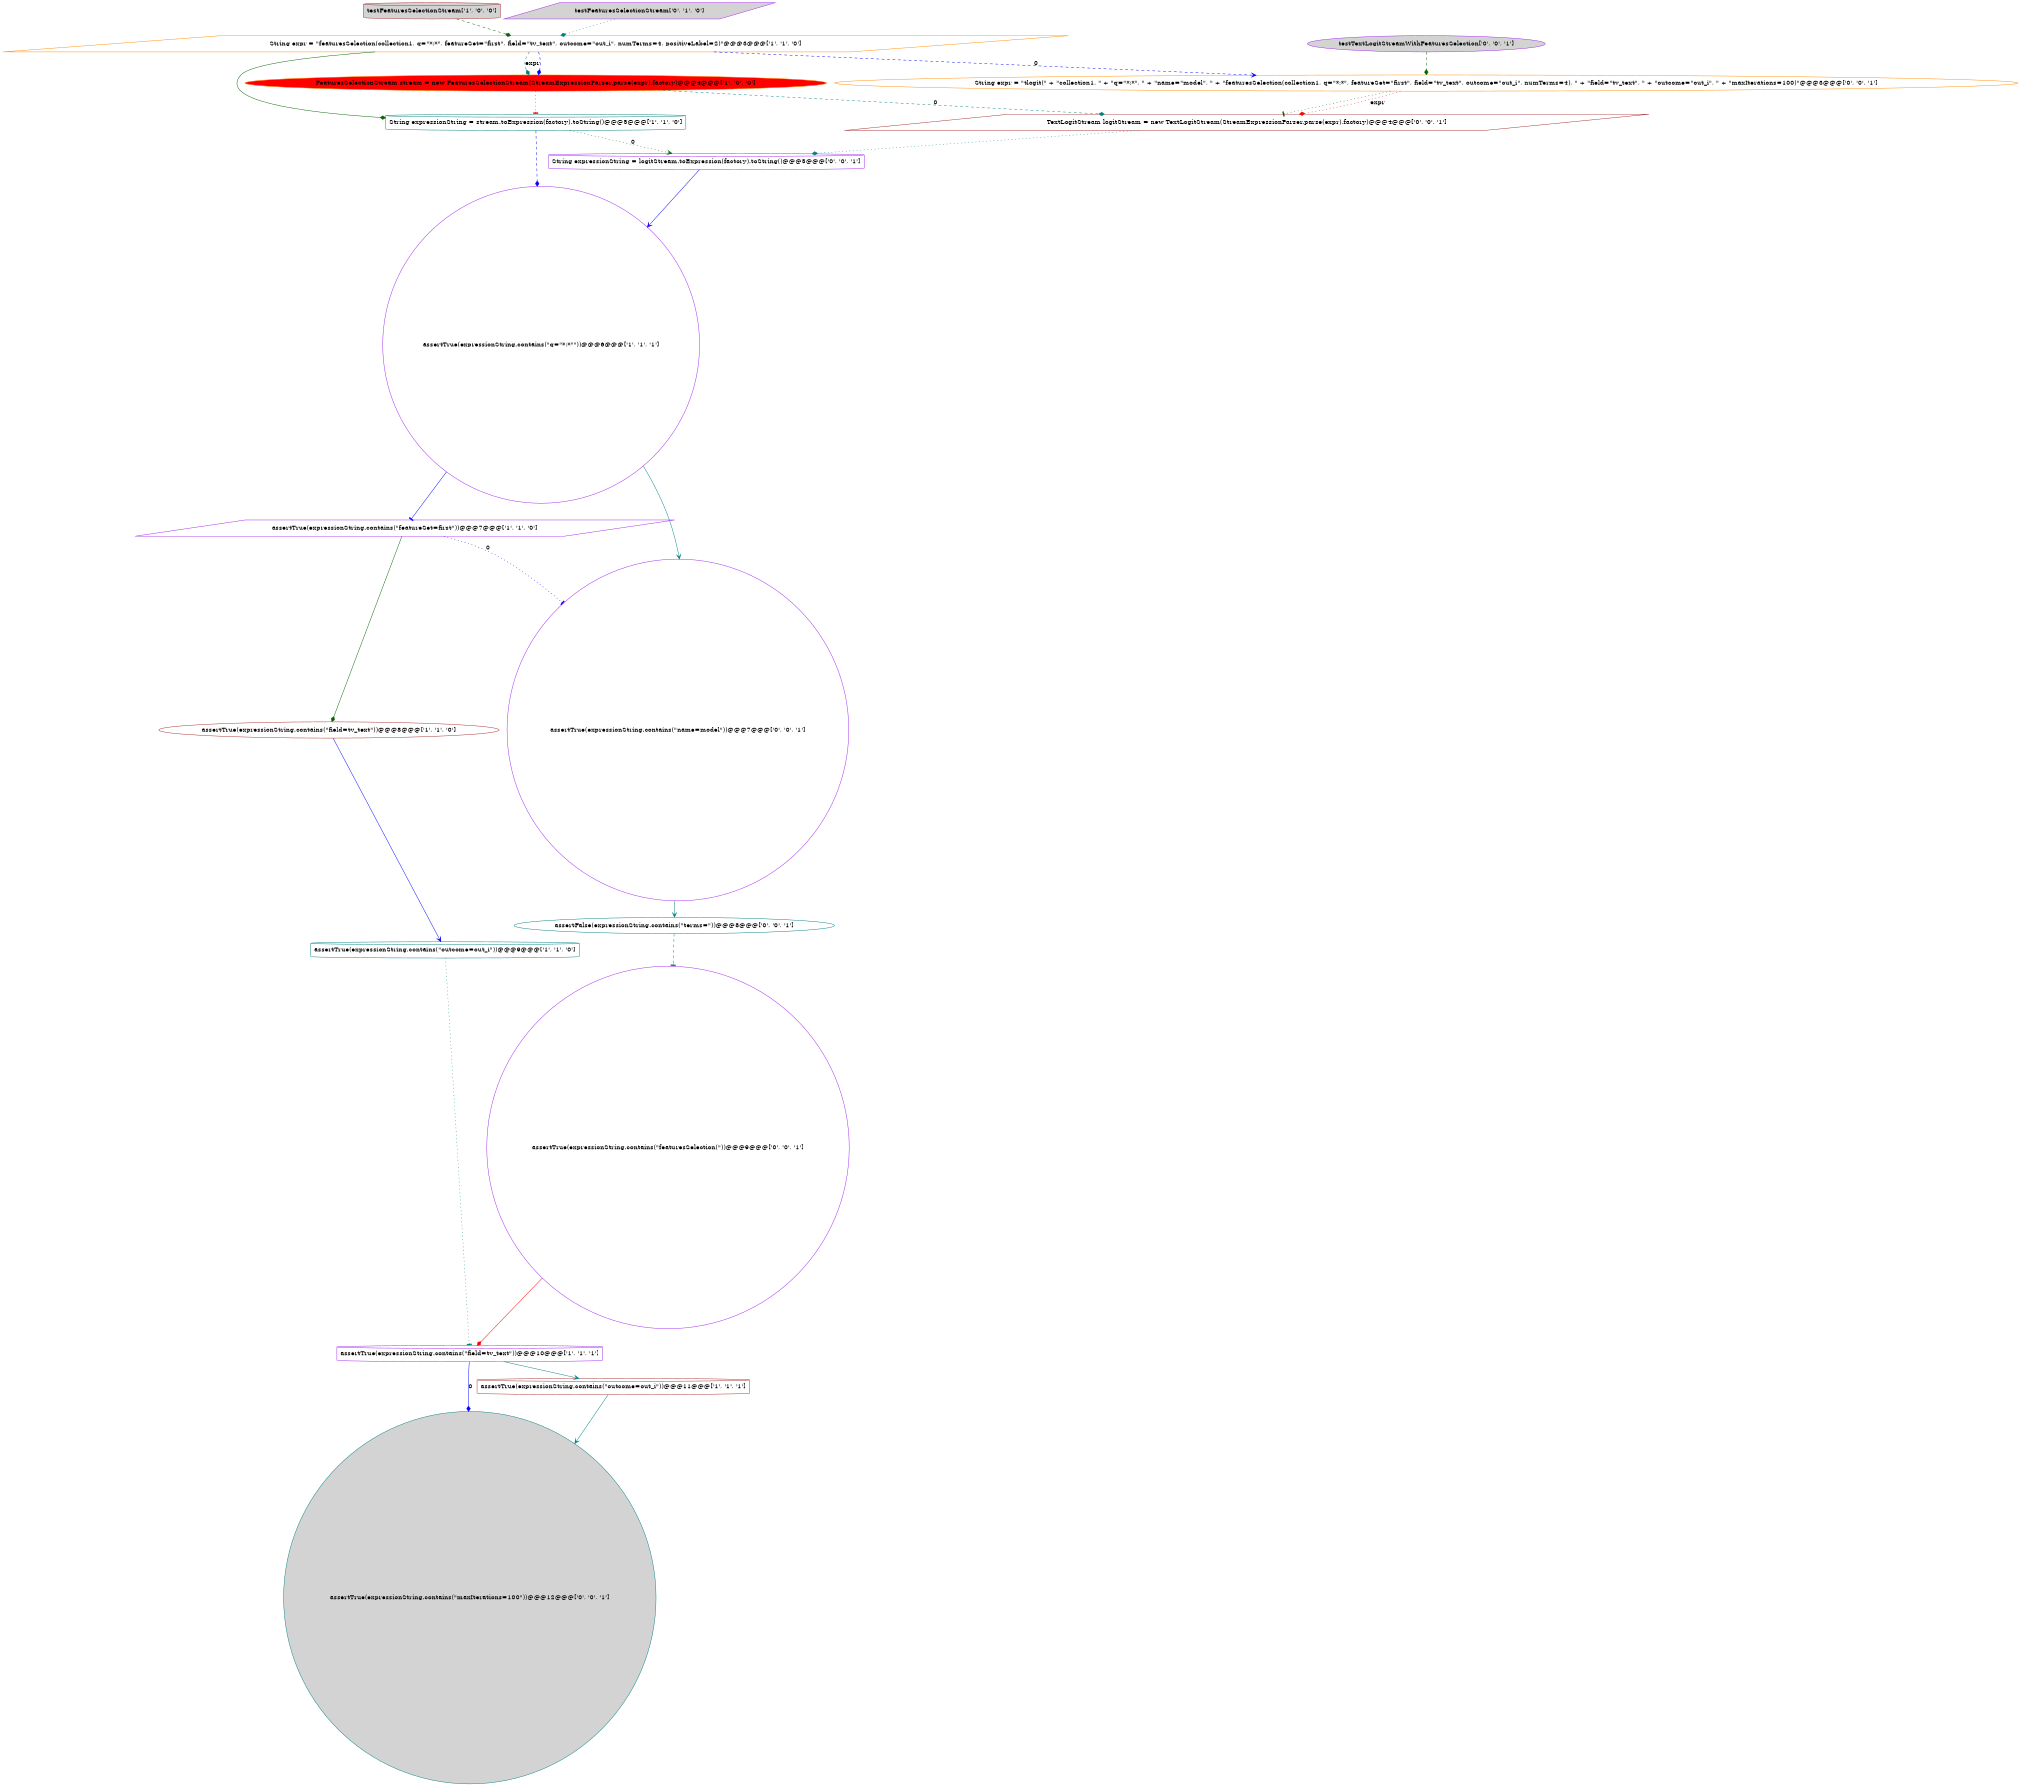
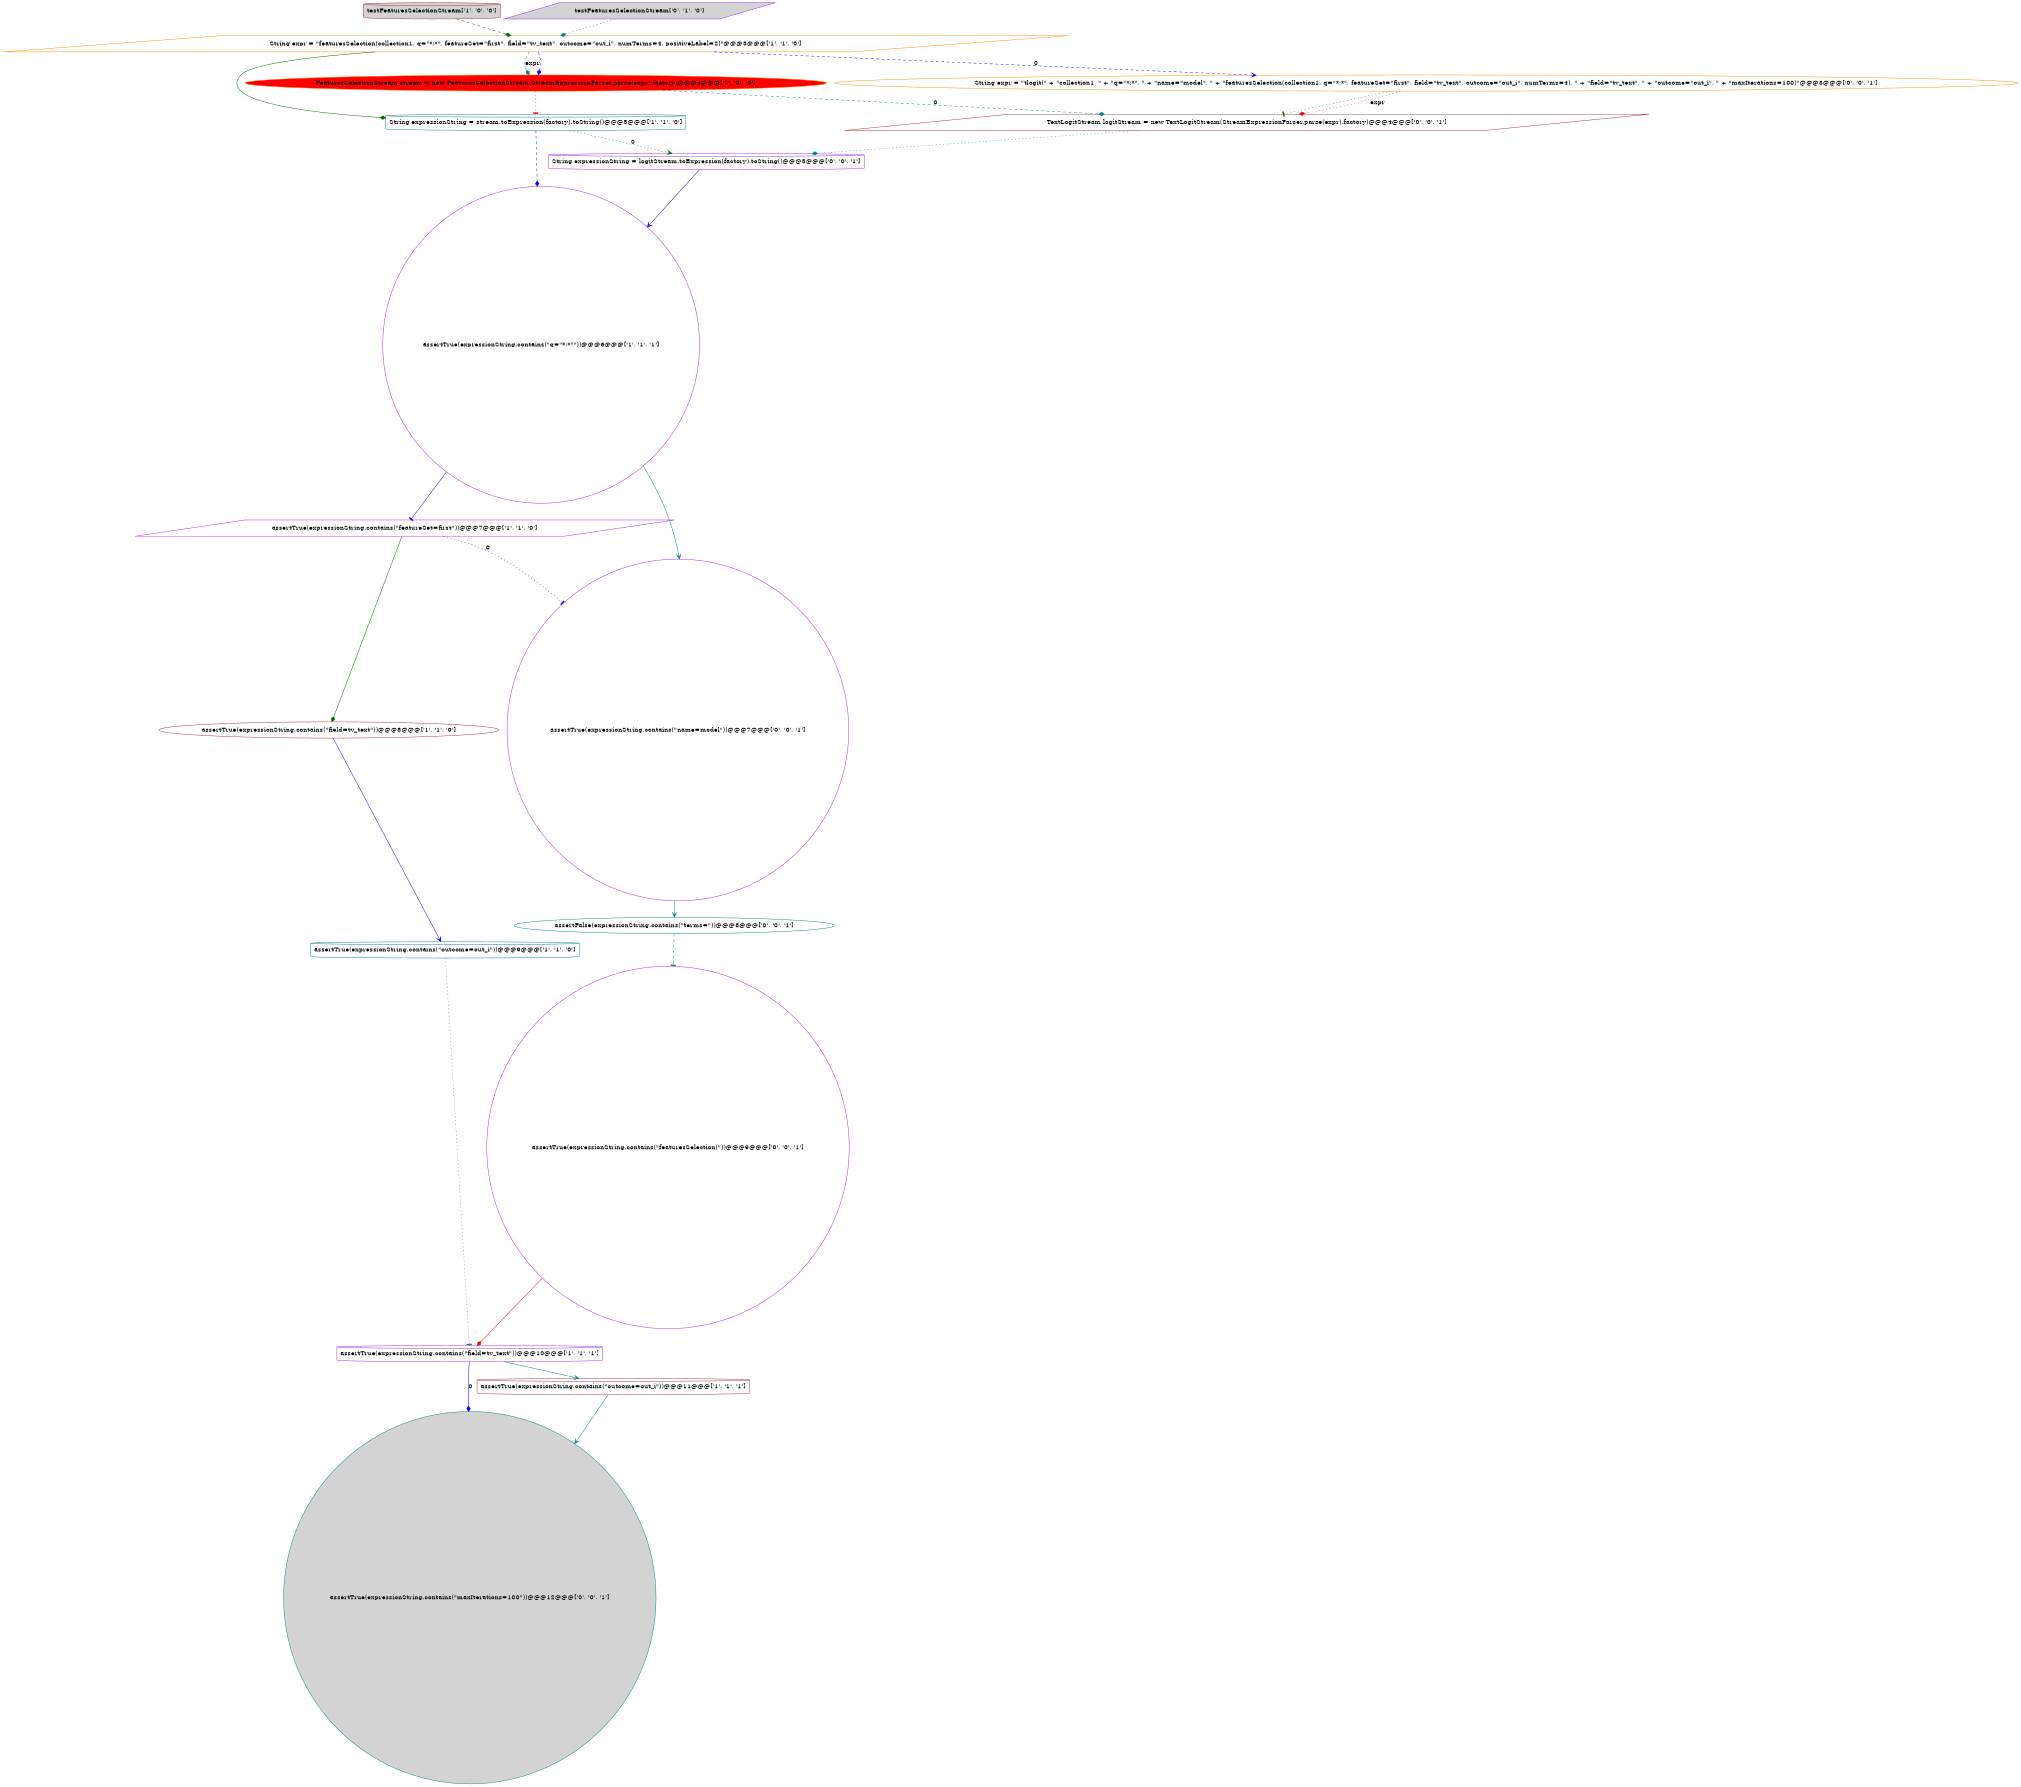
(1426, 44) -> none
